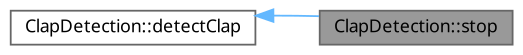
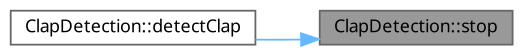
(296, 16) -> (278, 40)
